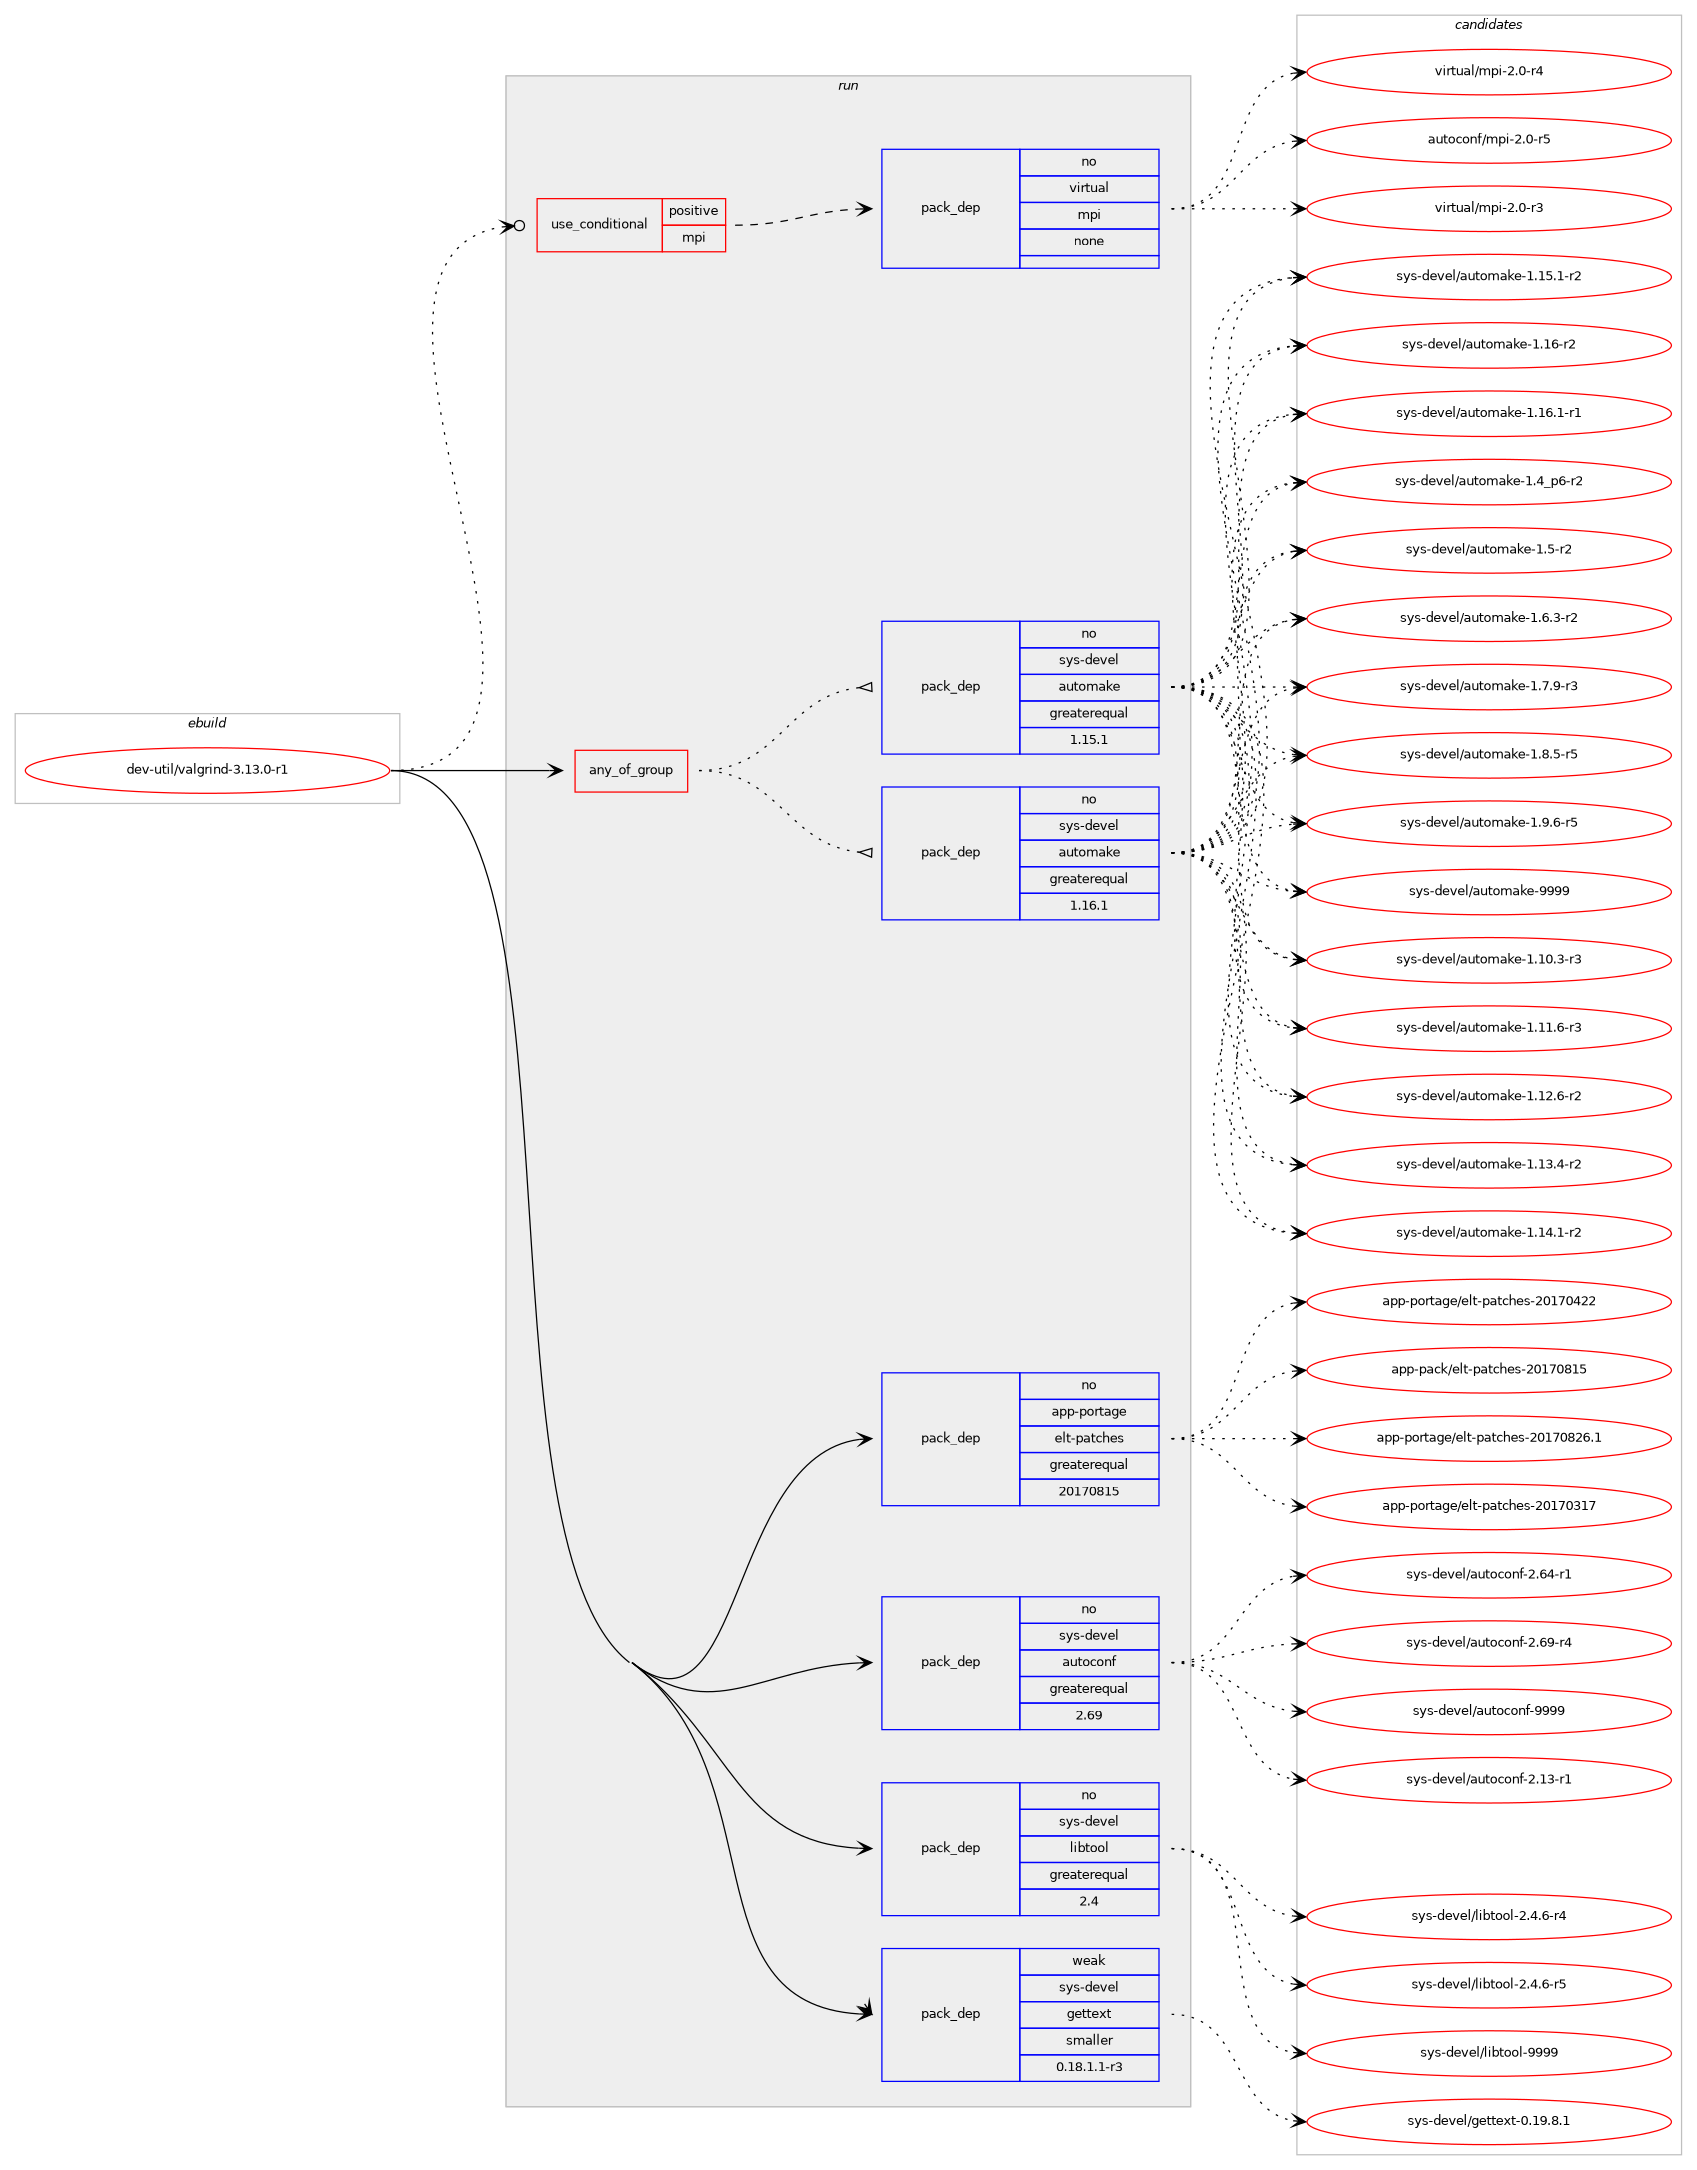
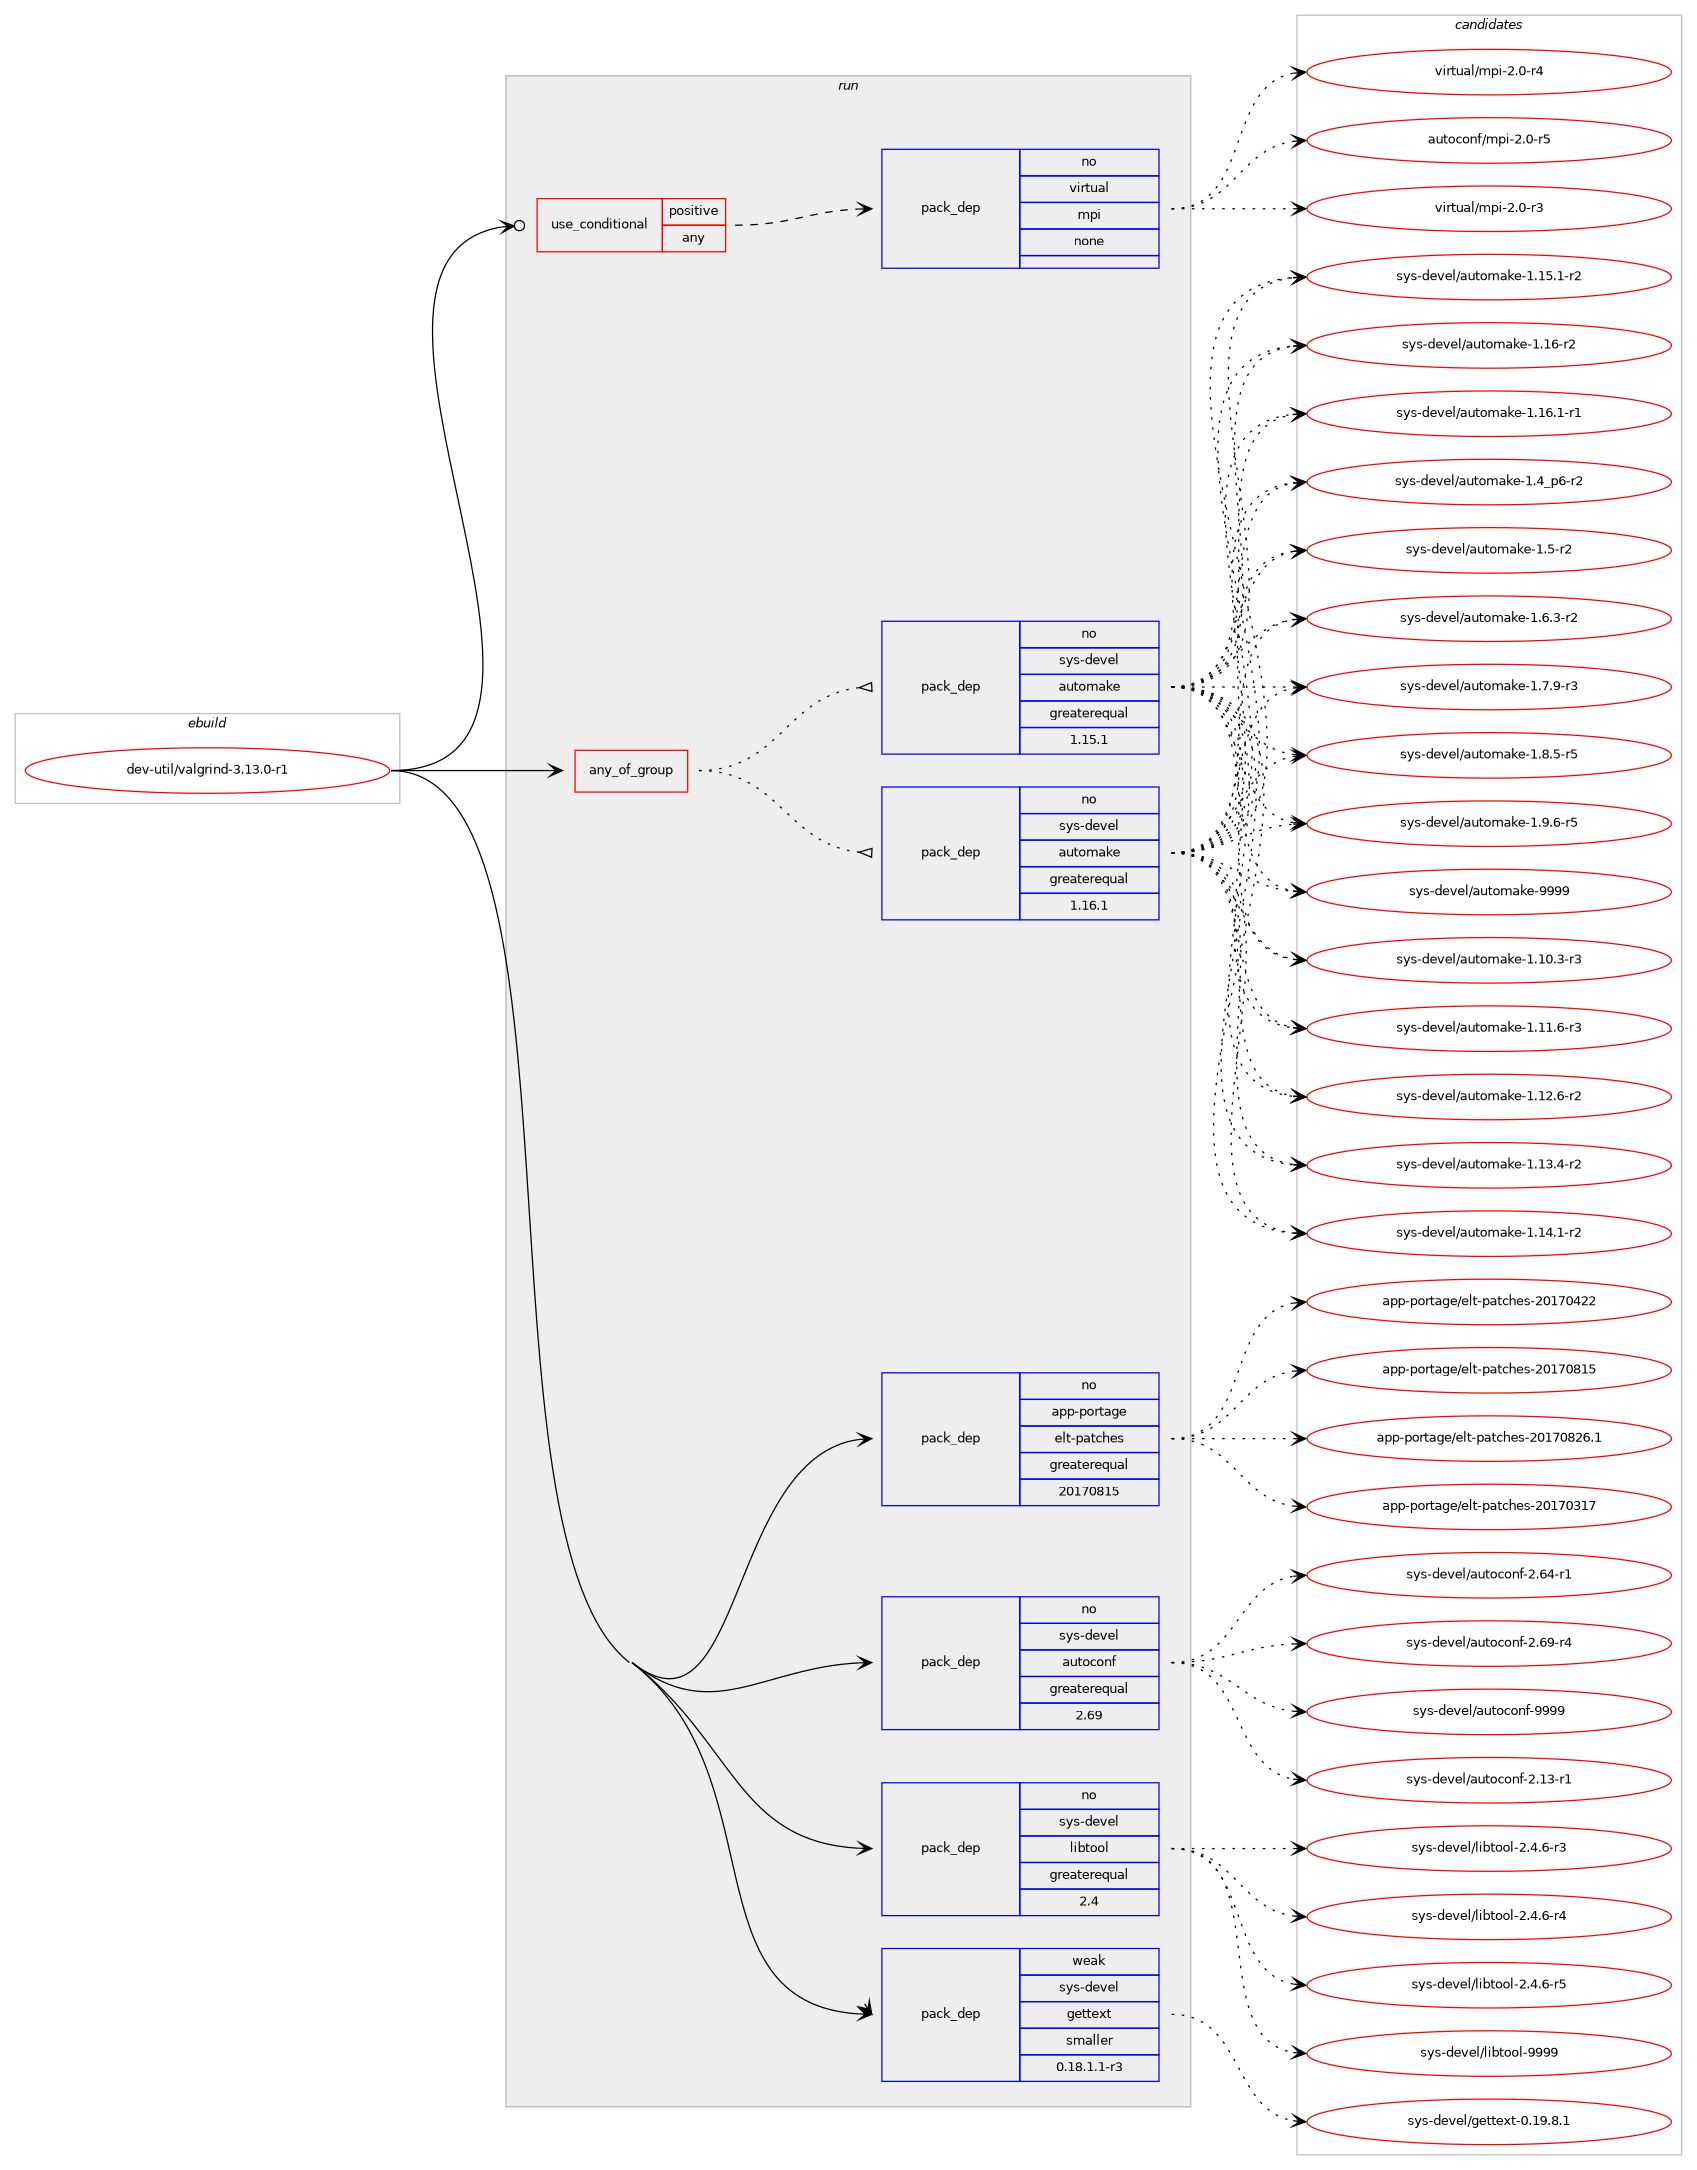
(694, 238) -> (694, 238)
(460, 509) -> (460, 509)
(1489, 1370) -> (1489, 1370)
none -> (1489, 1849)
